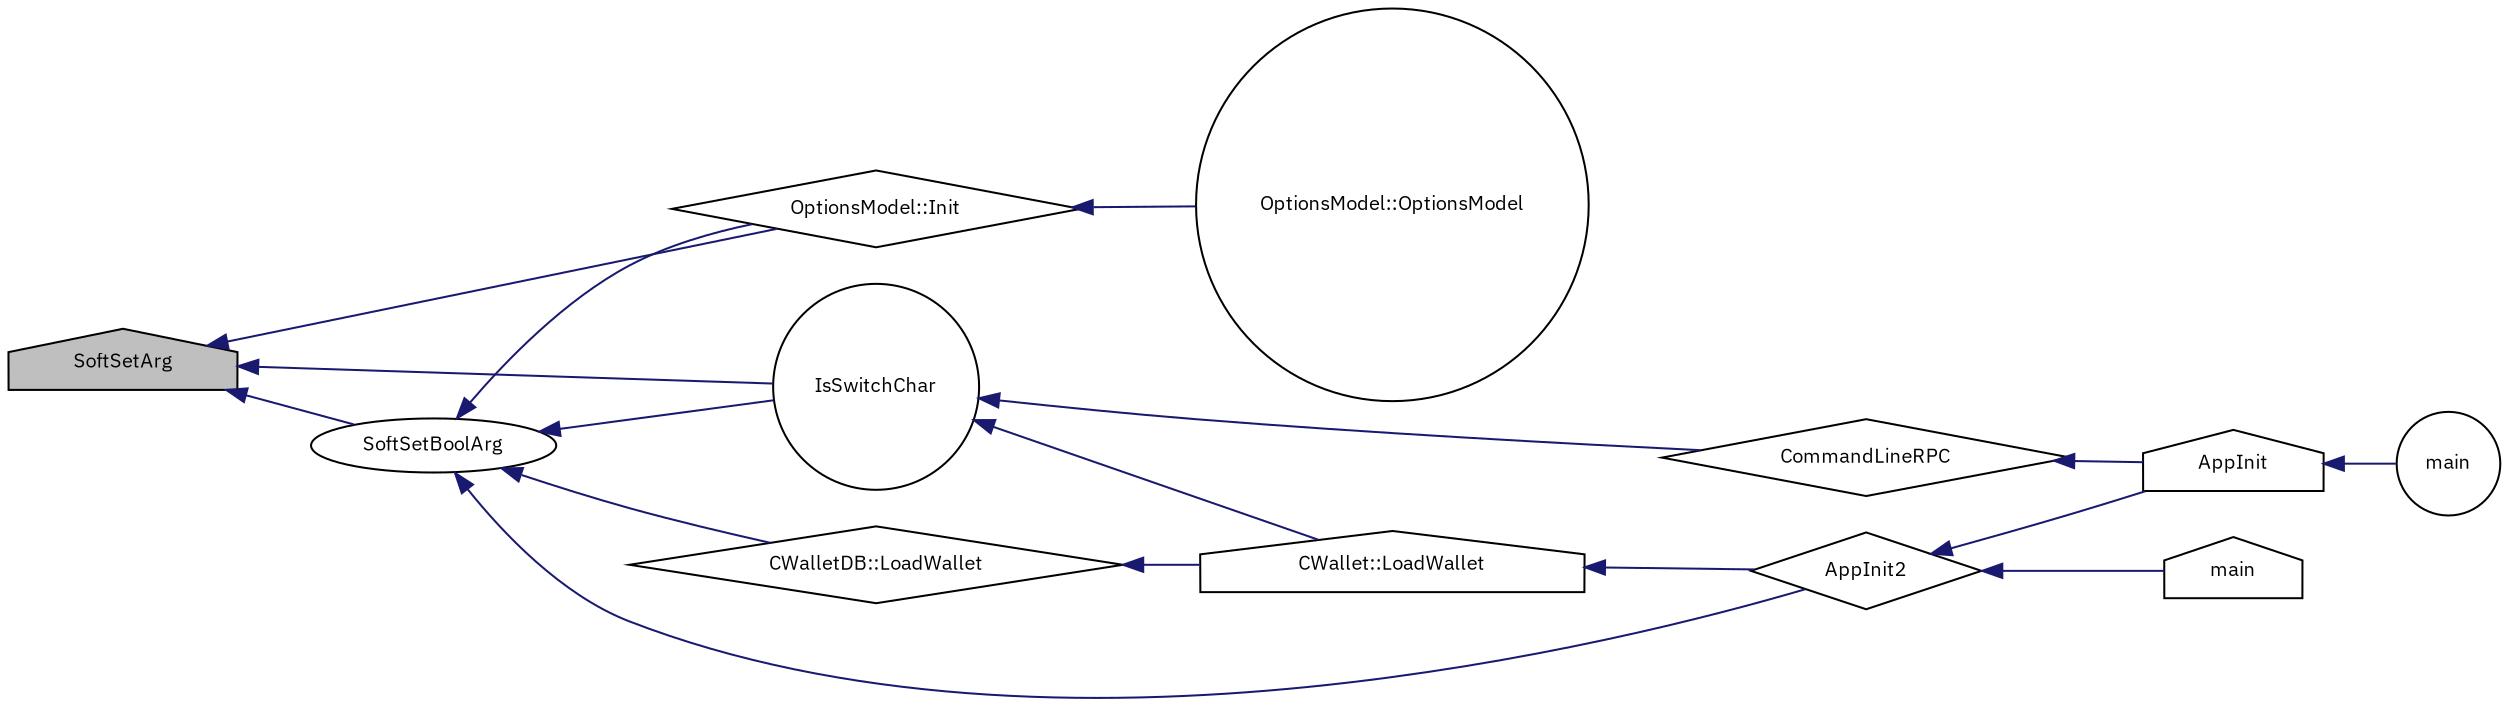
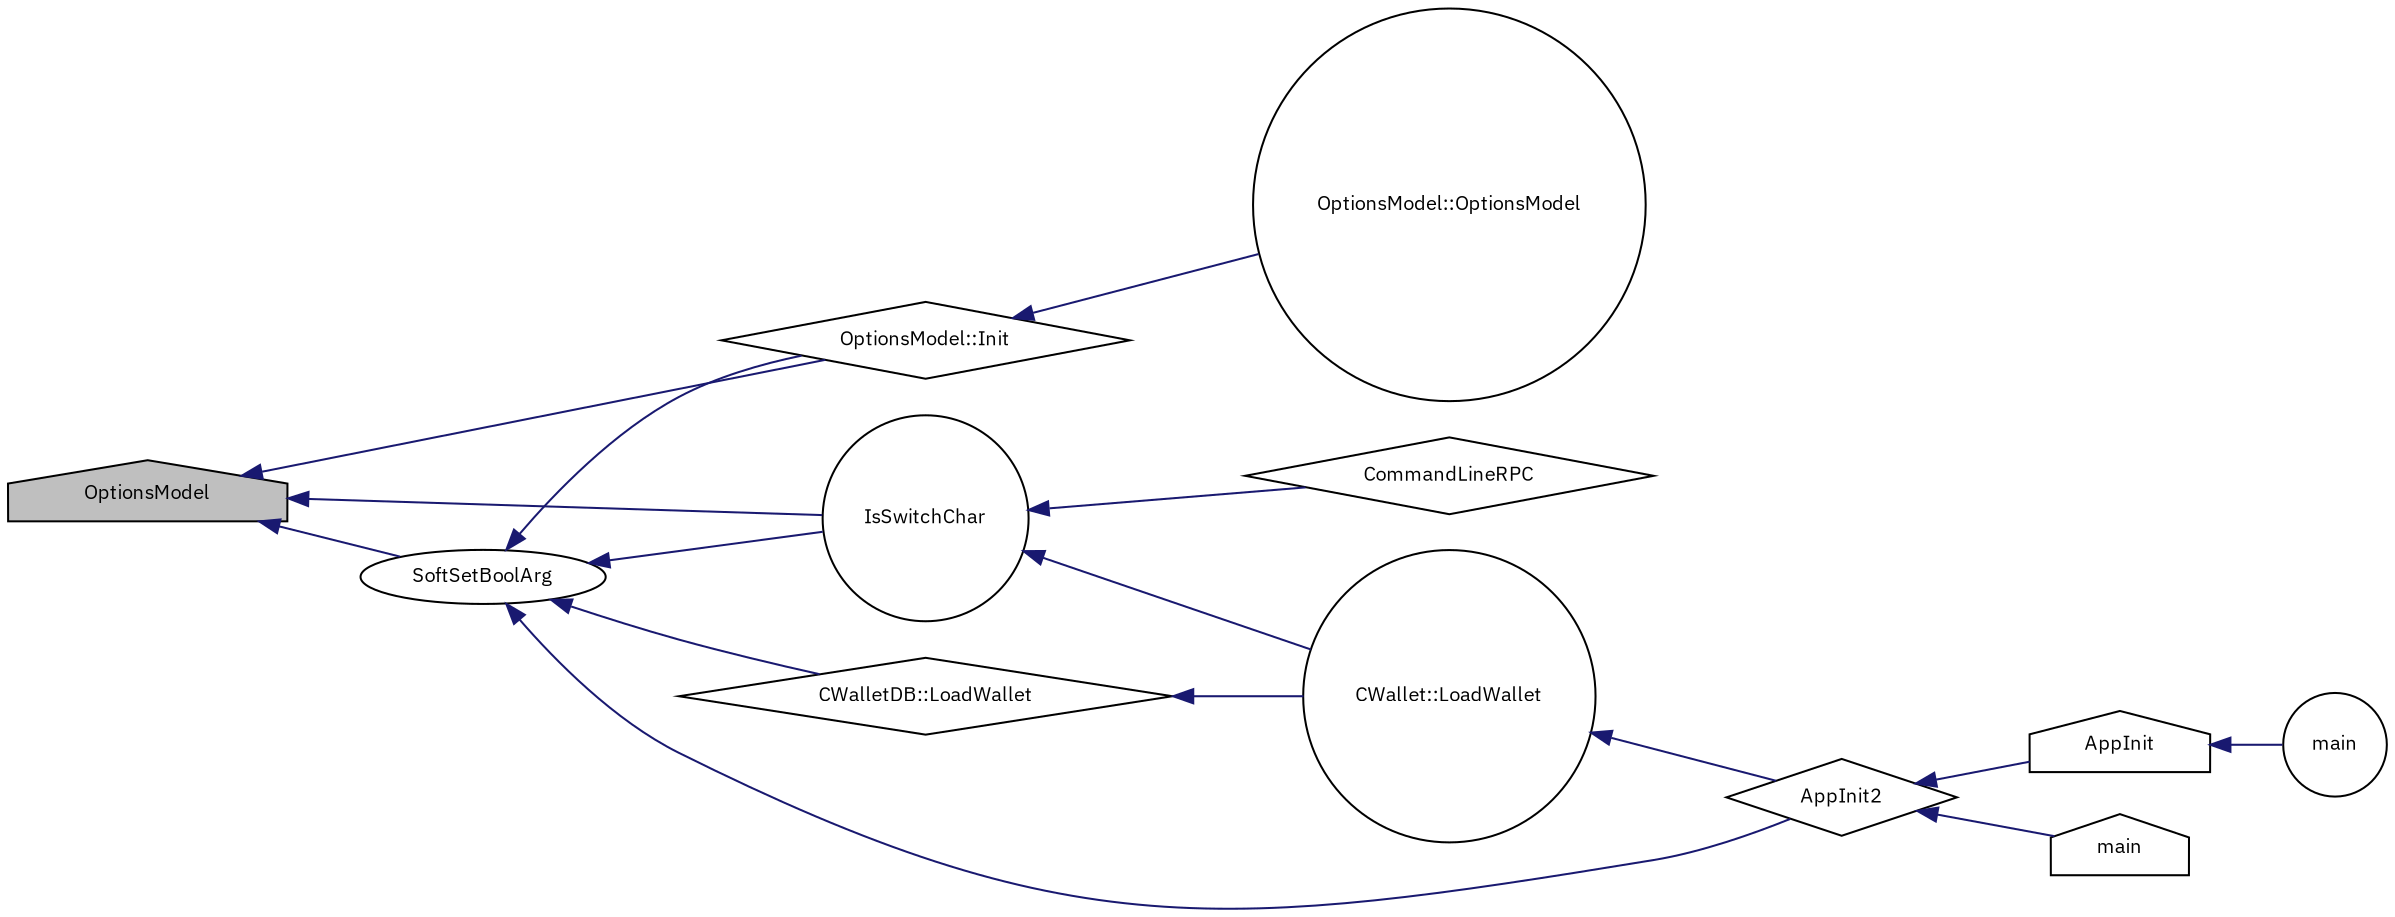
(123, 363) -> (148, 494)
(2109, 462) -> none
(1392, 565) -> (1449, 696)
